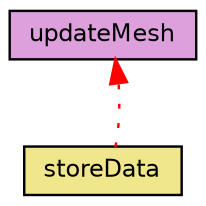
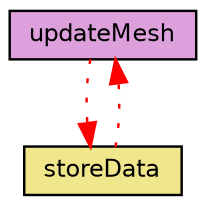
none -> (87, 91)
